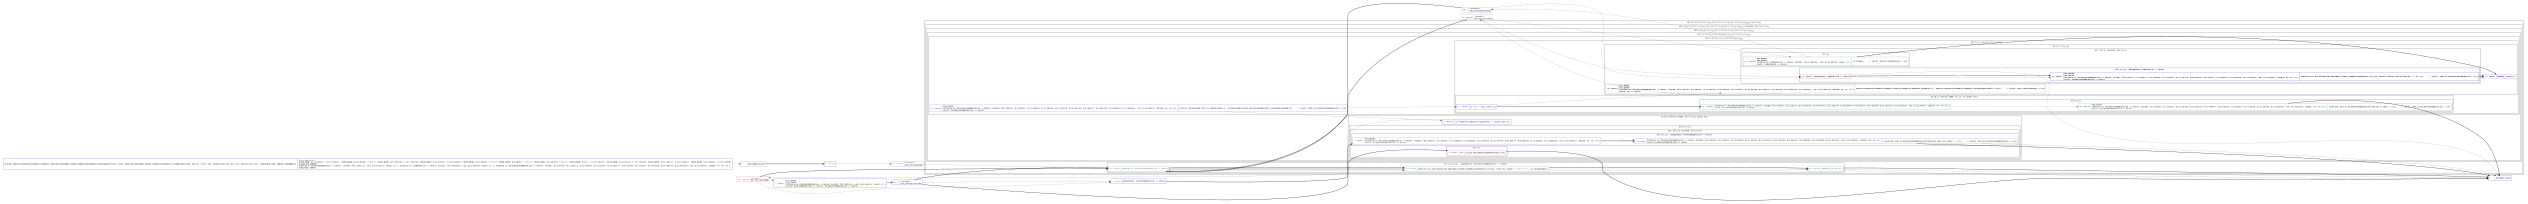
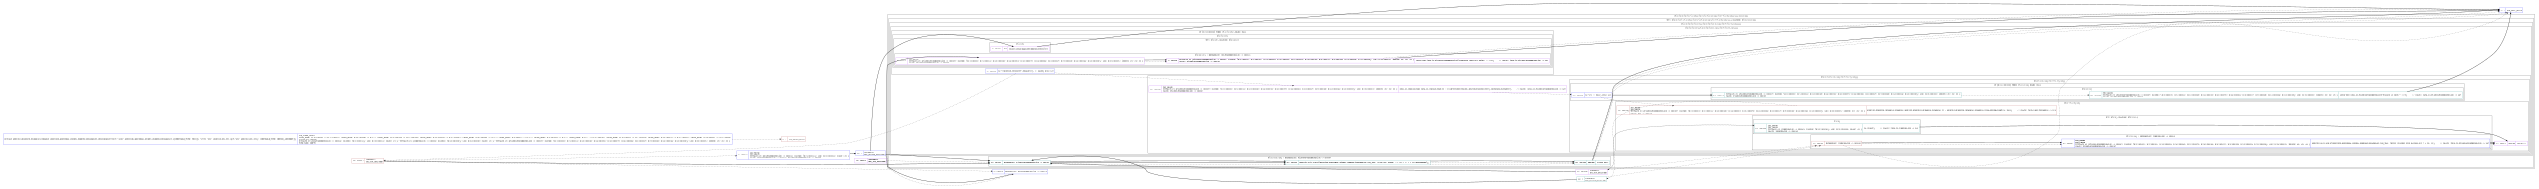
(1332, 116) -> (1174, 79)
(830, 164) -> none
